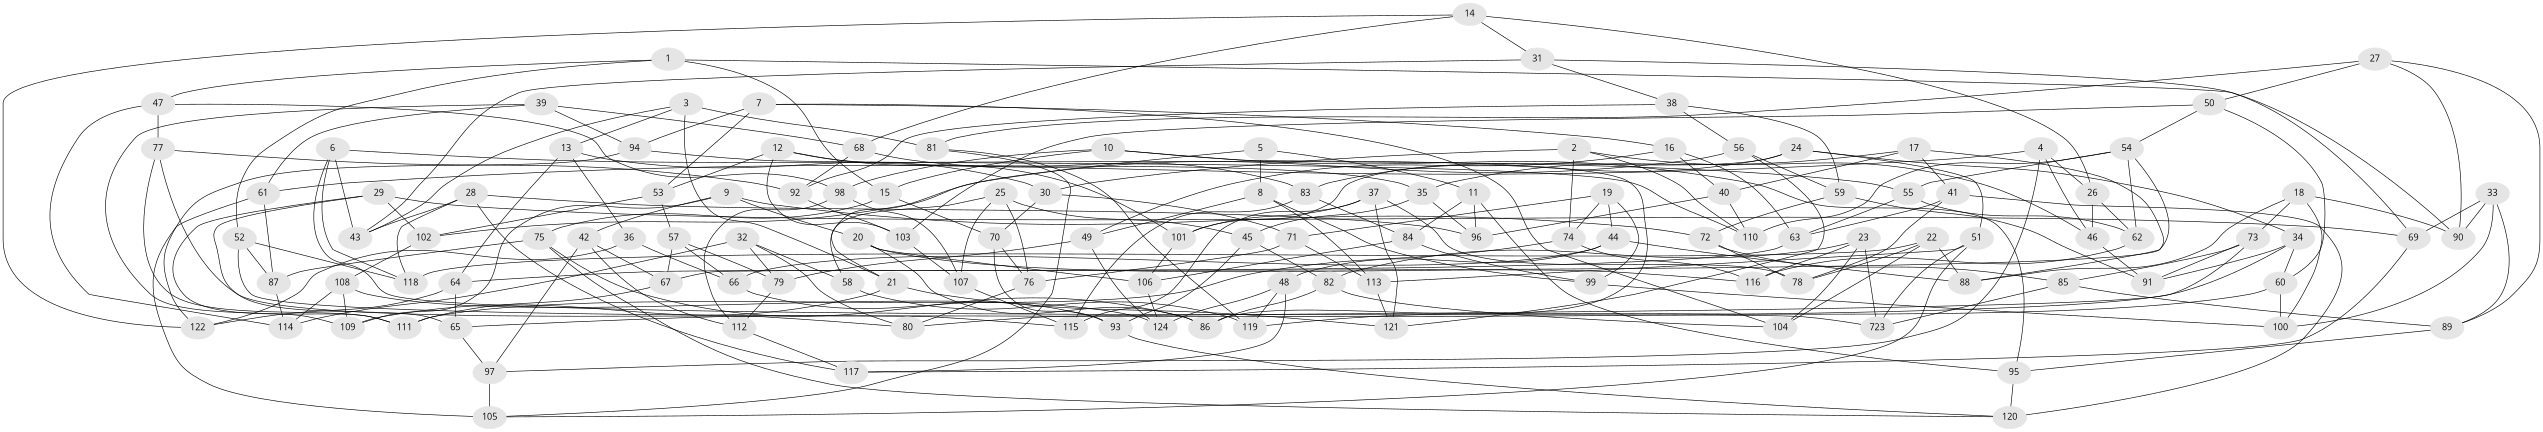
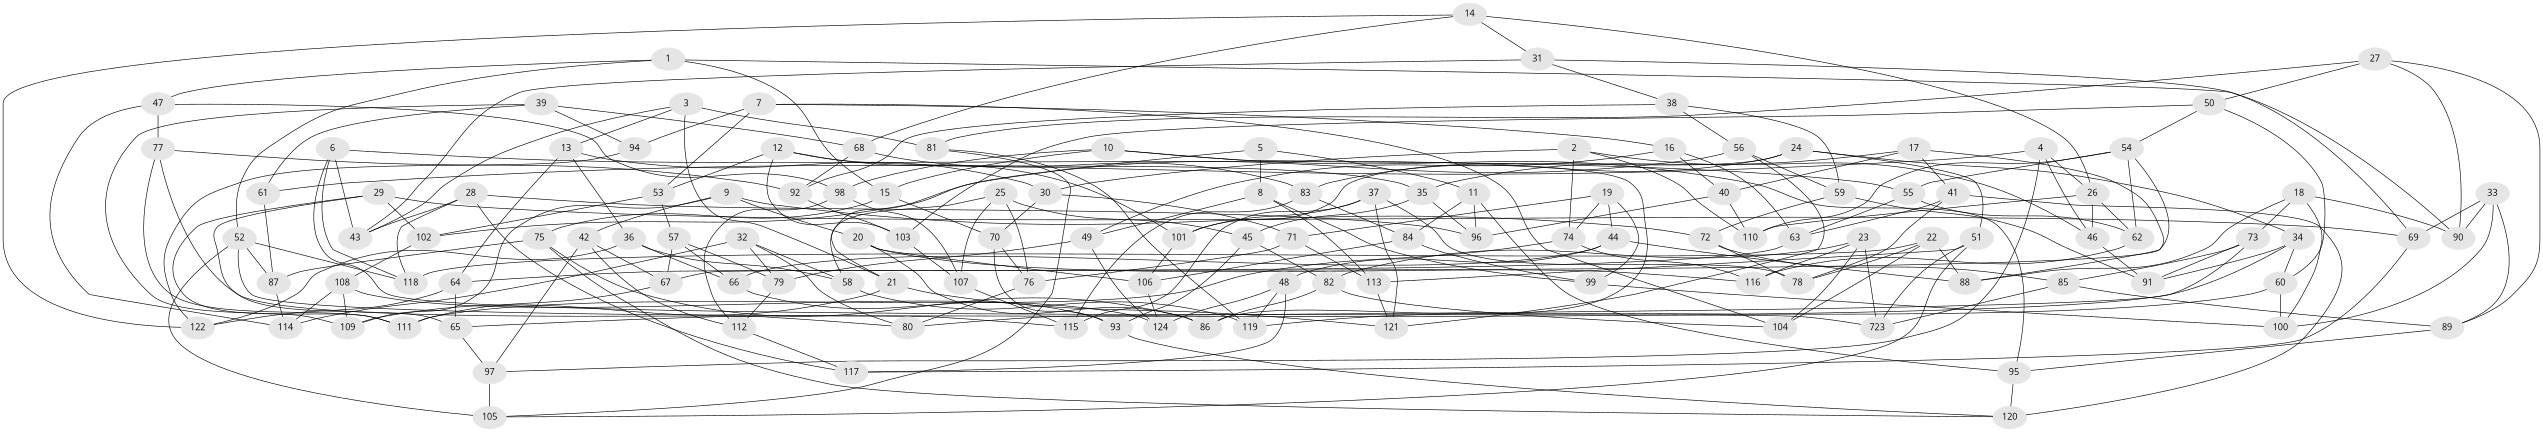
(1200, 165) -> (1958, 207)
none -> (722, 263)
(212, 385) -> (262, 380)
